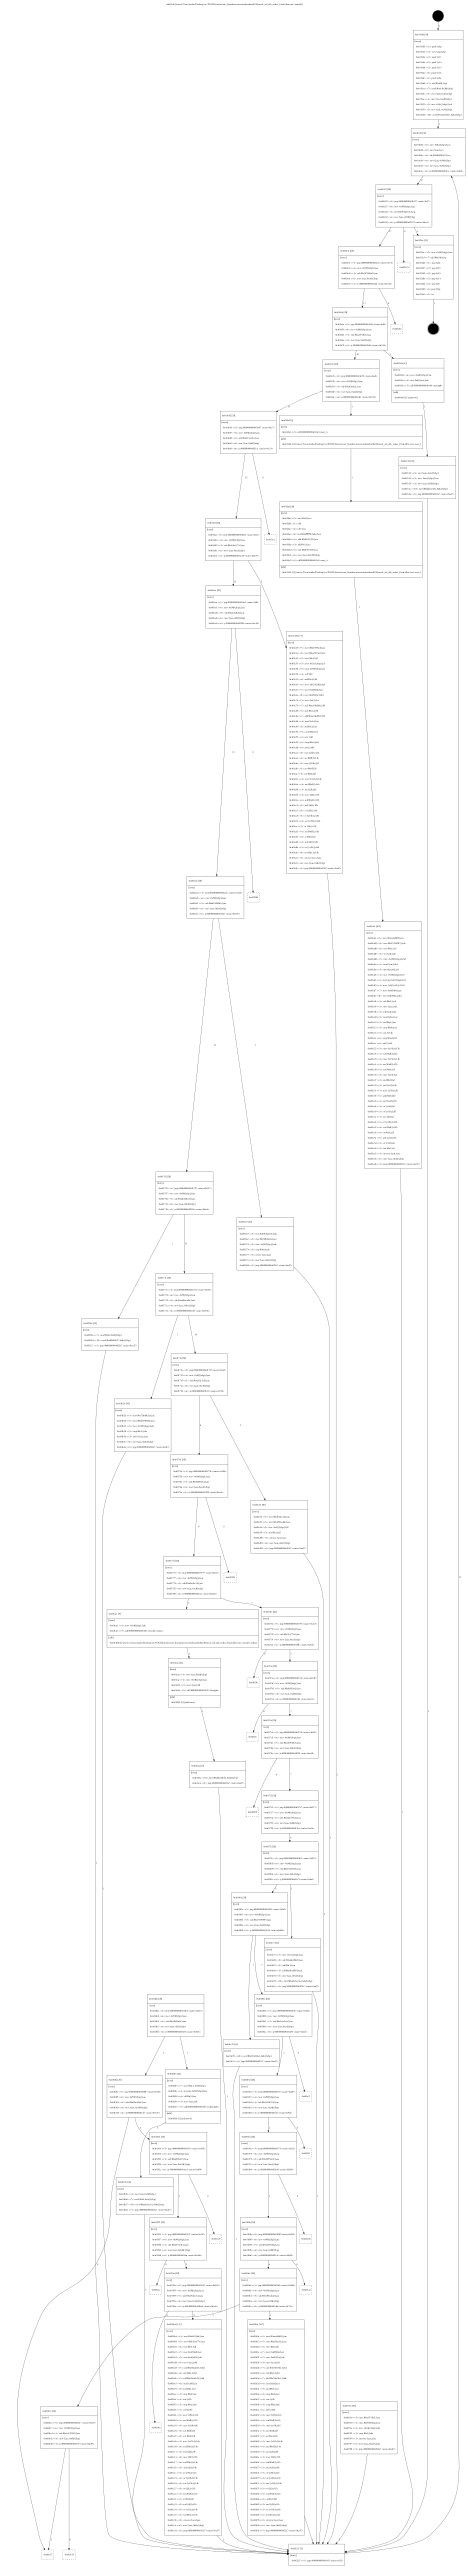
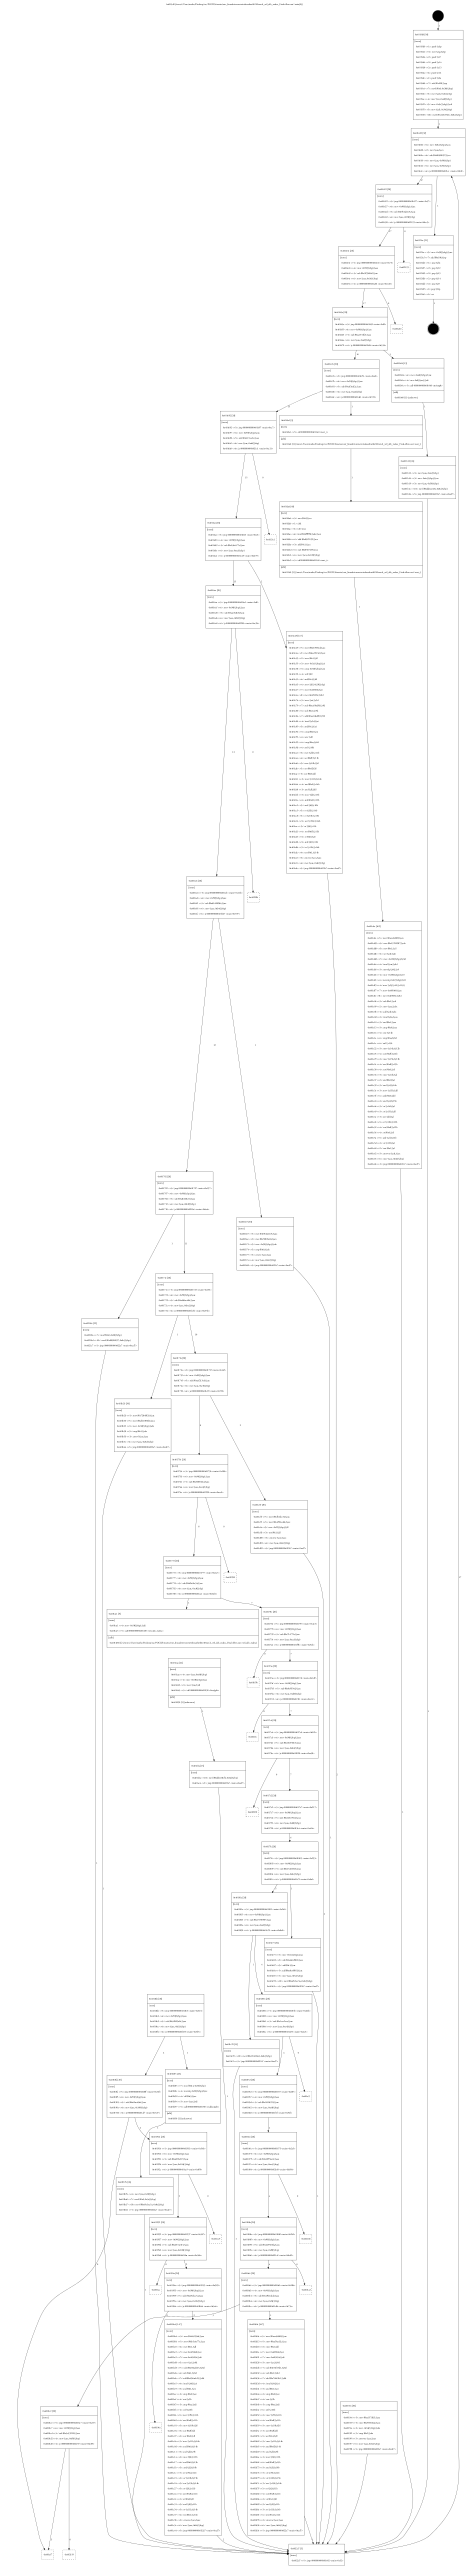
(416, 231) -> (436, 205)
(188, 1652) -> none
(306, 2153) -> none
